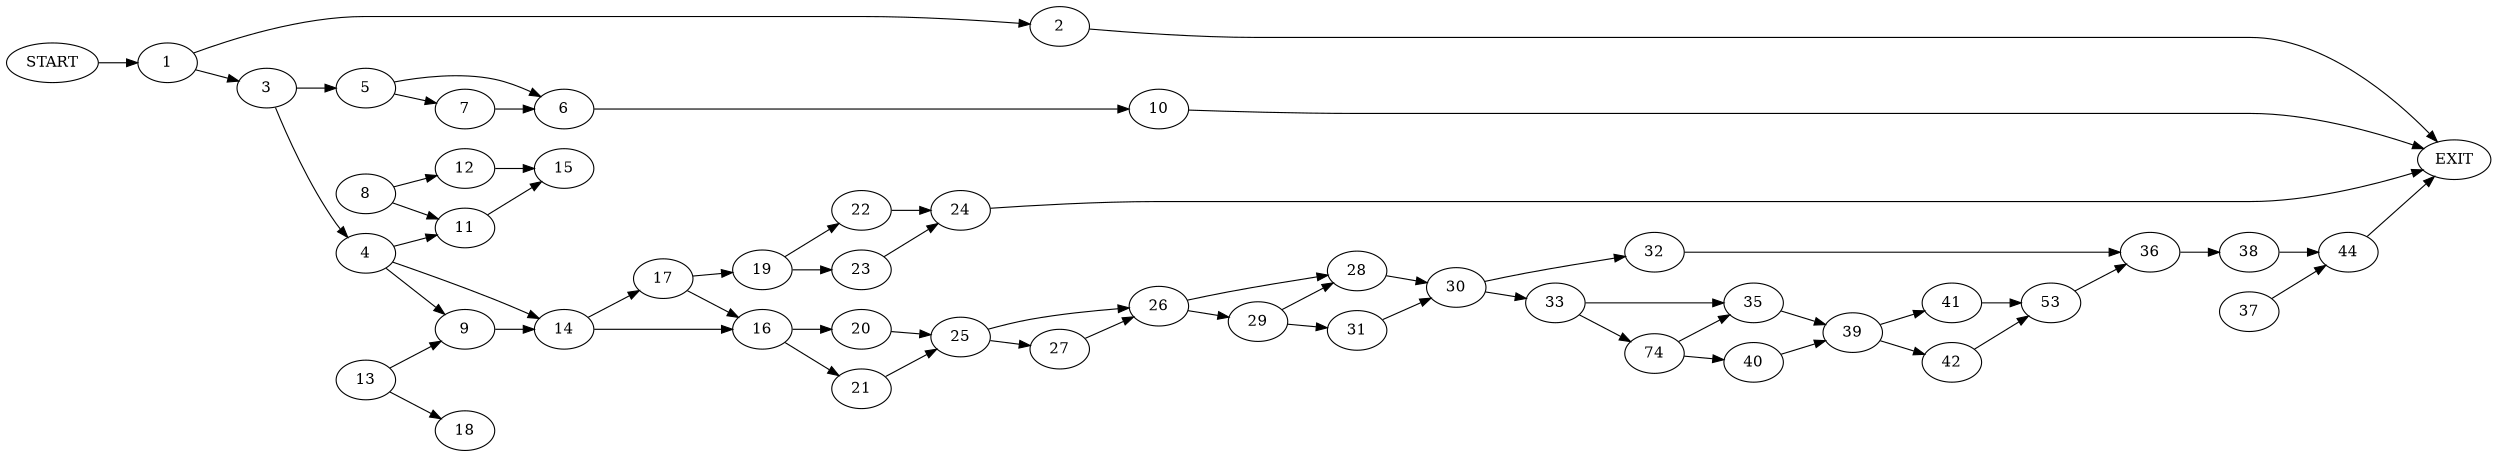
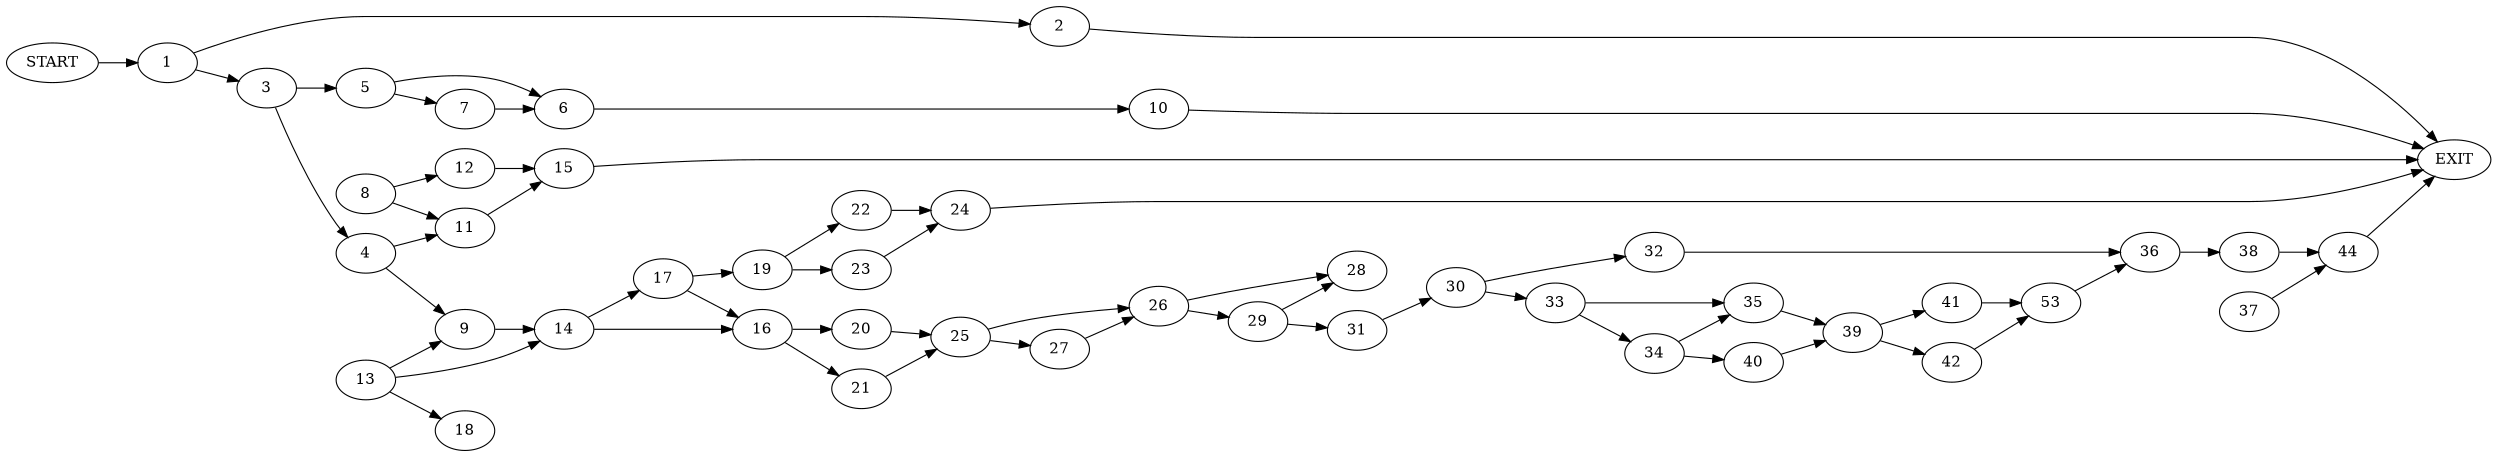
none -> (1500, 160)
(1401, 278) -> none
(461, 287) -> (464, 367)
(1655, 354) -> (1655, 354)
